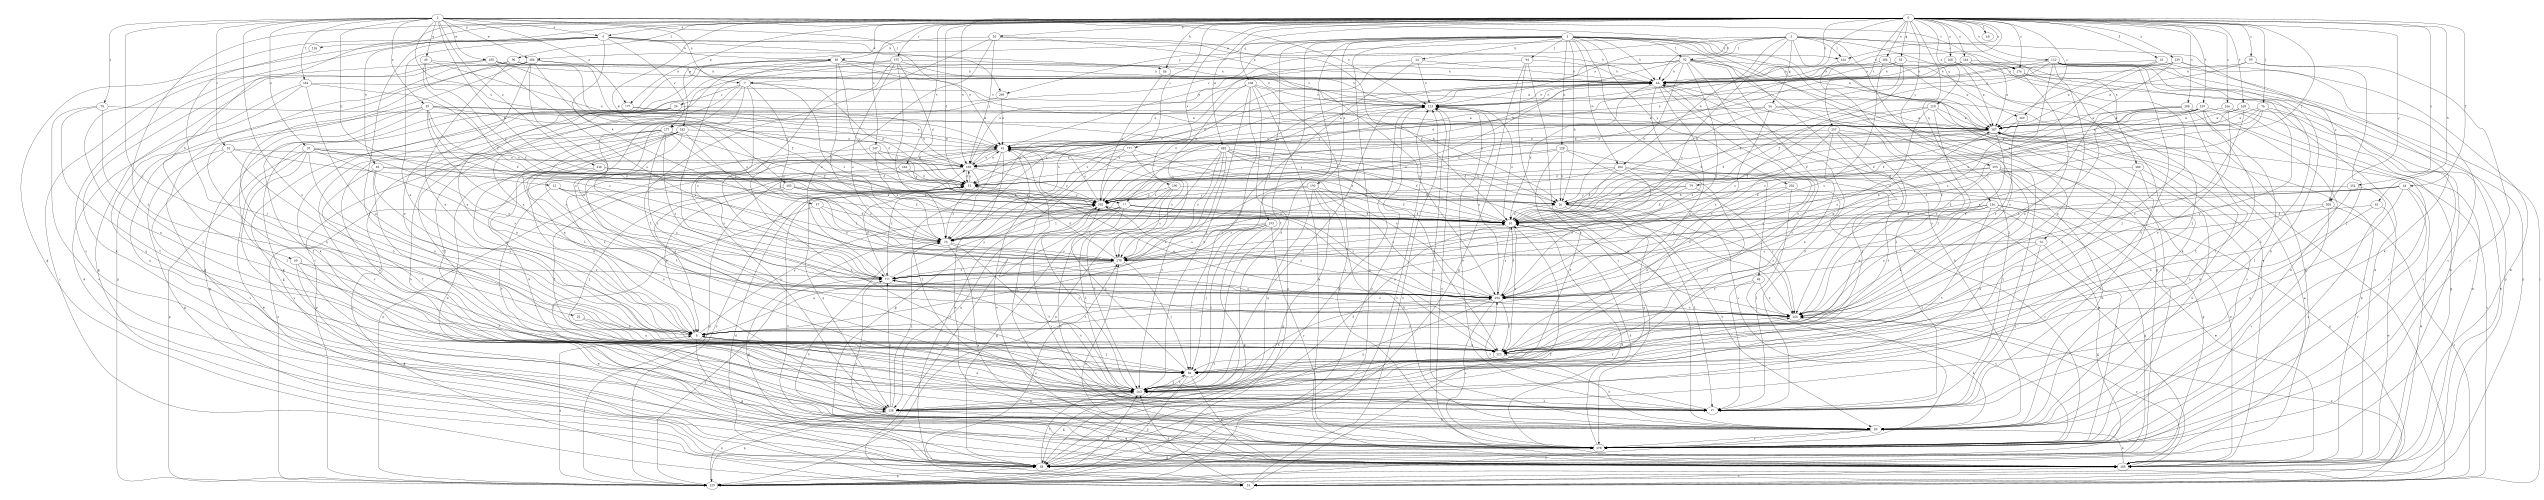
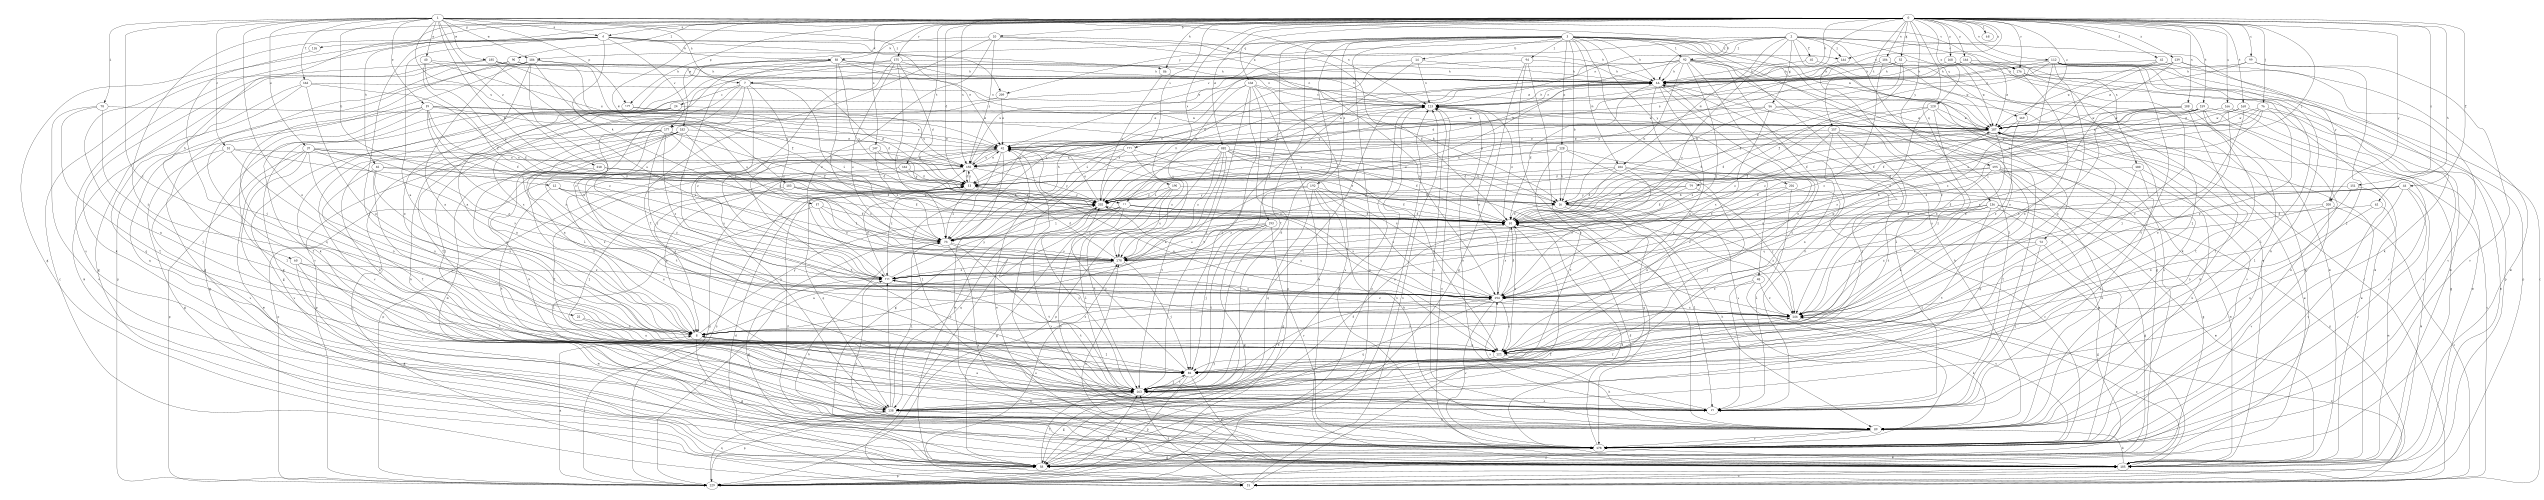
none -> (1812, 60)
none -> (1873, 458)
